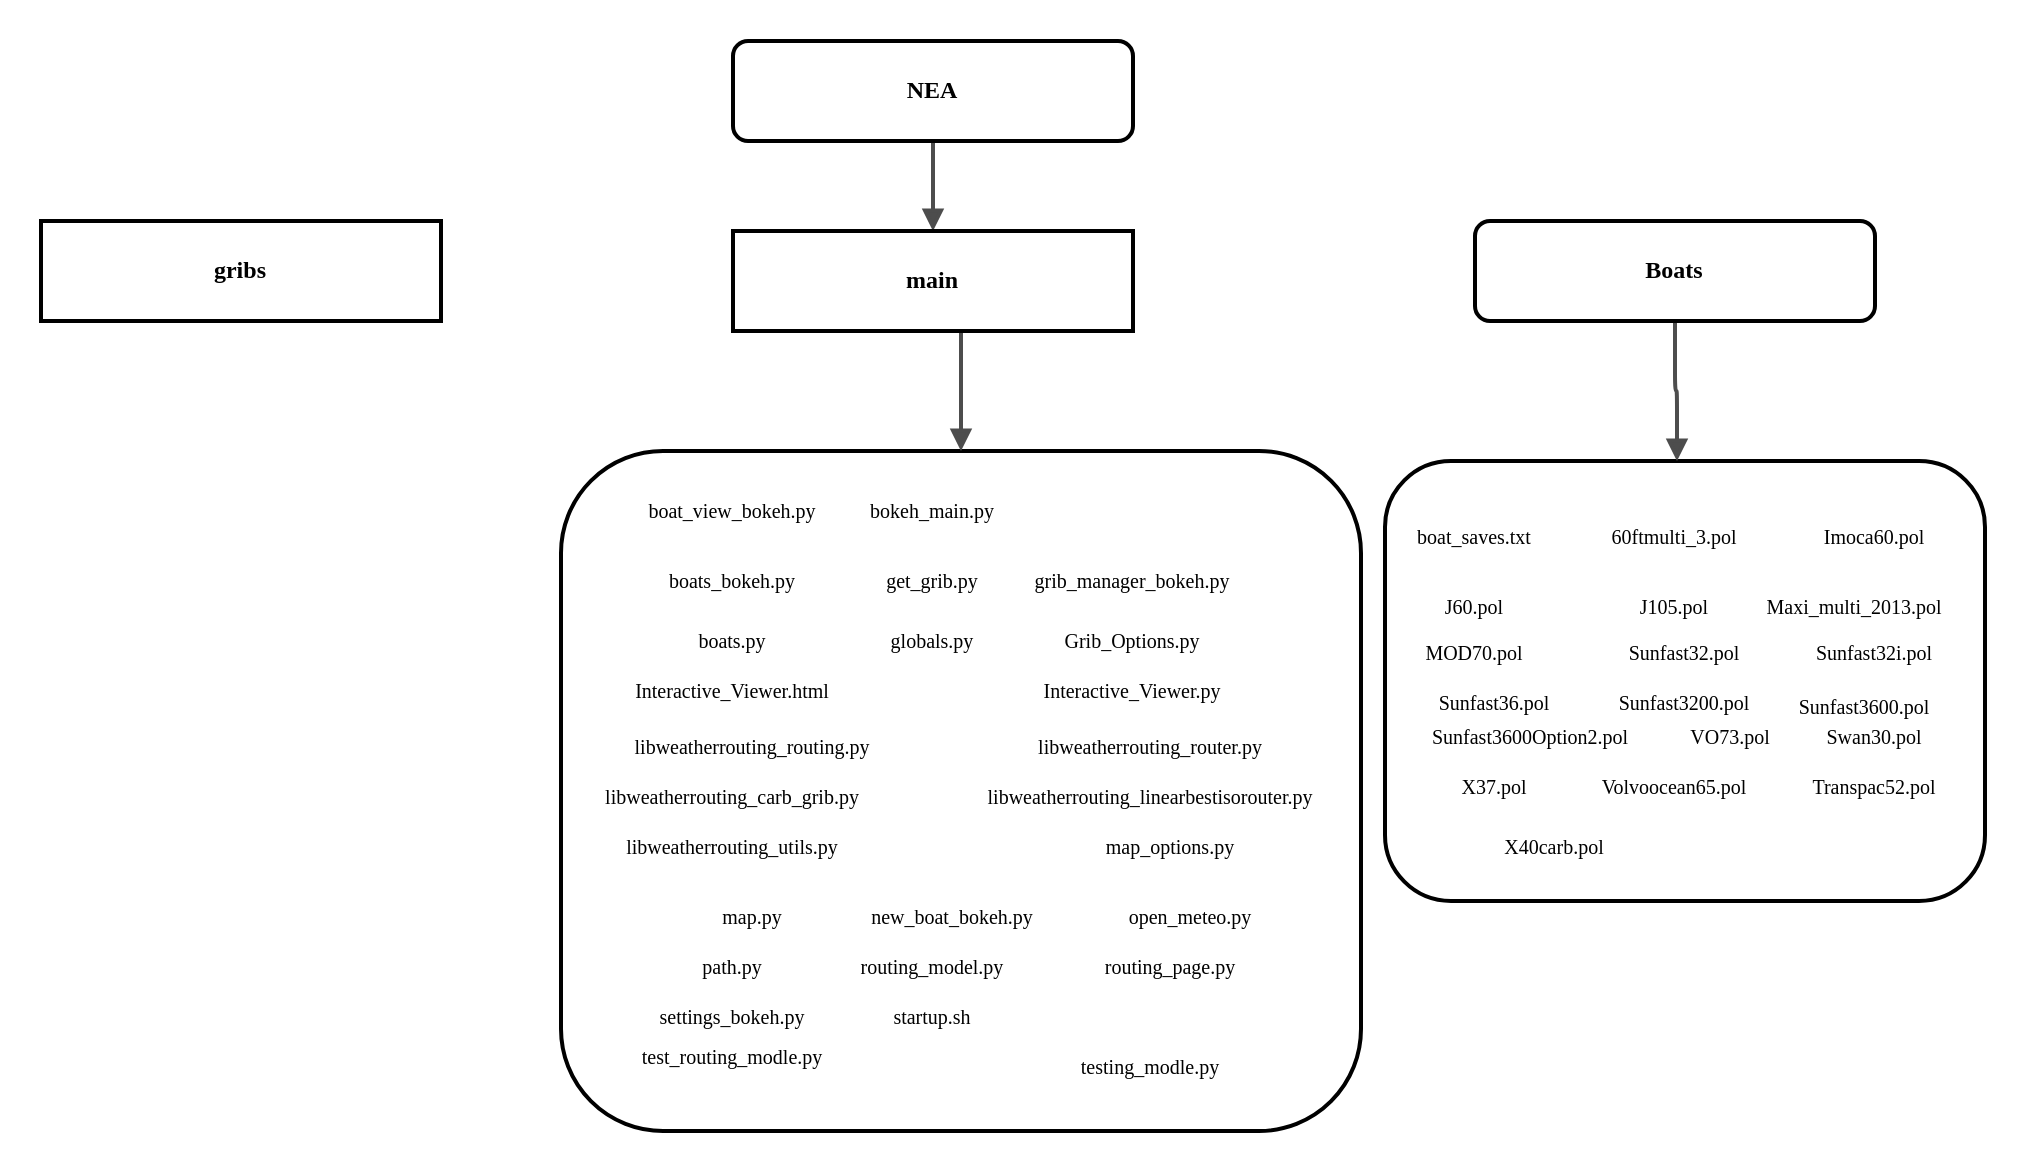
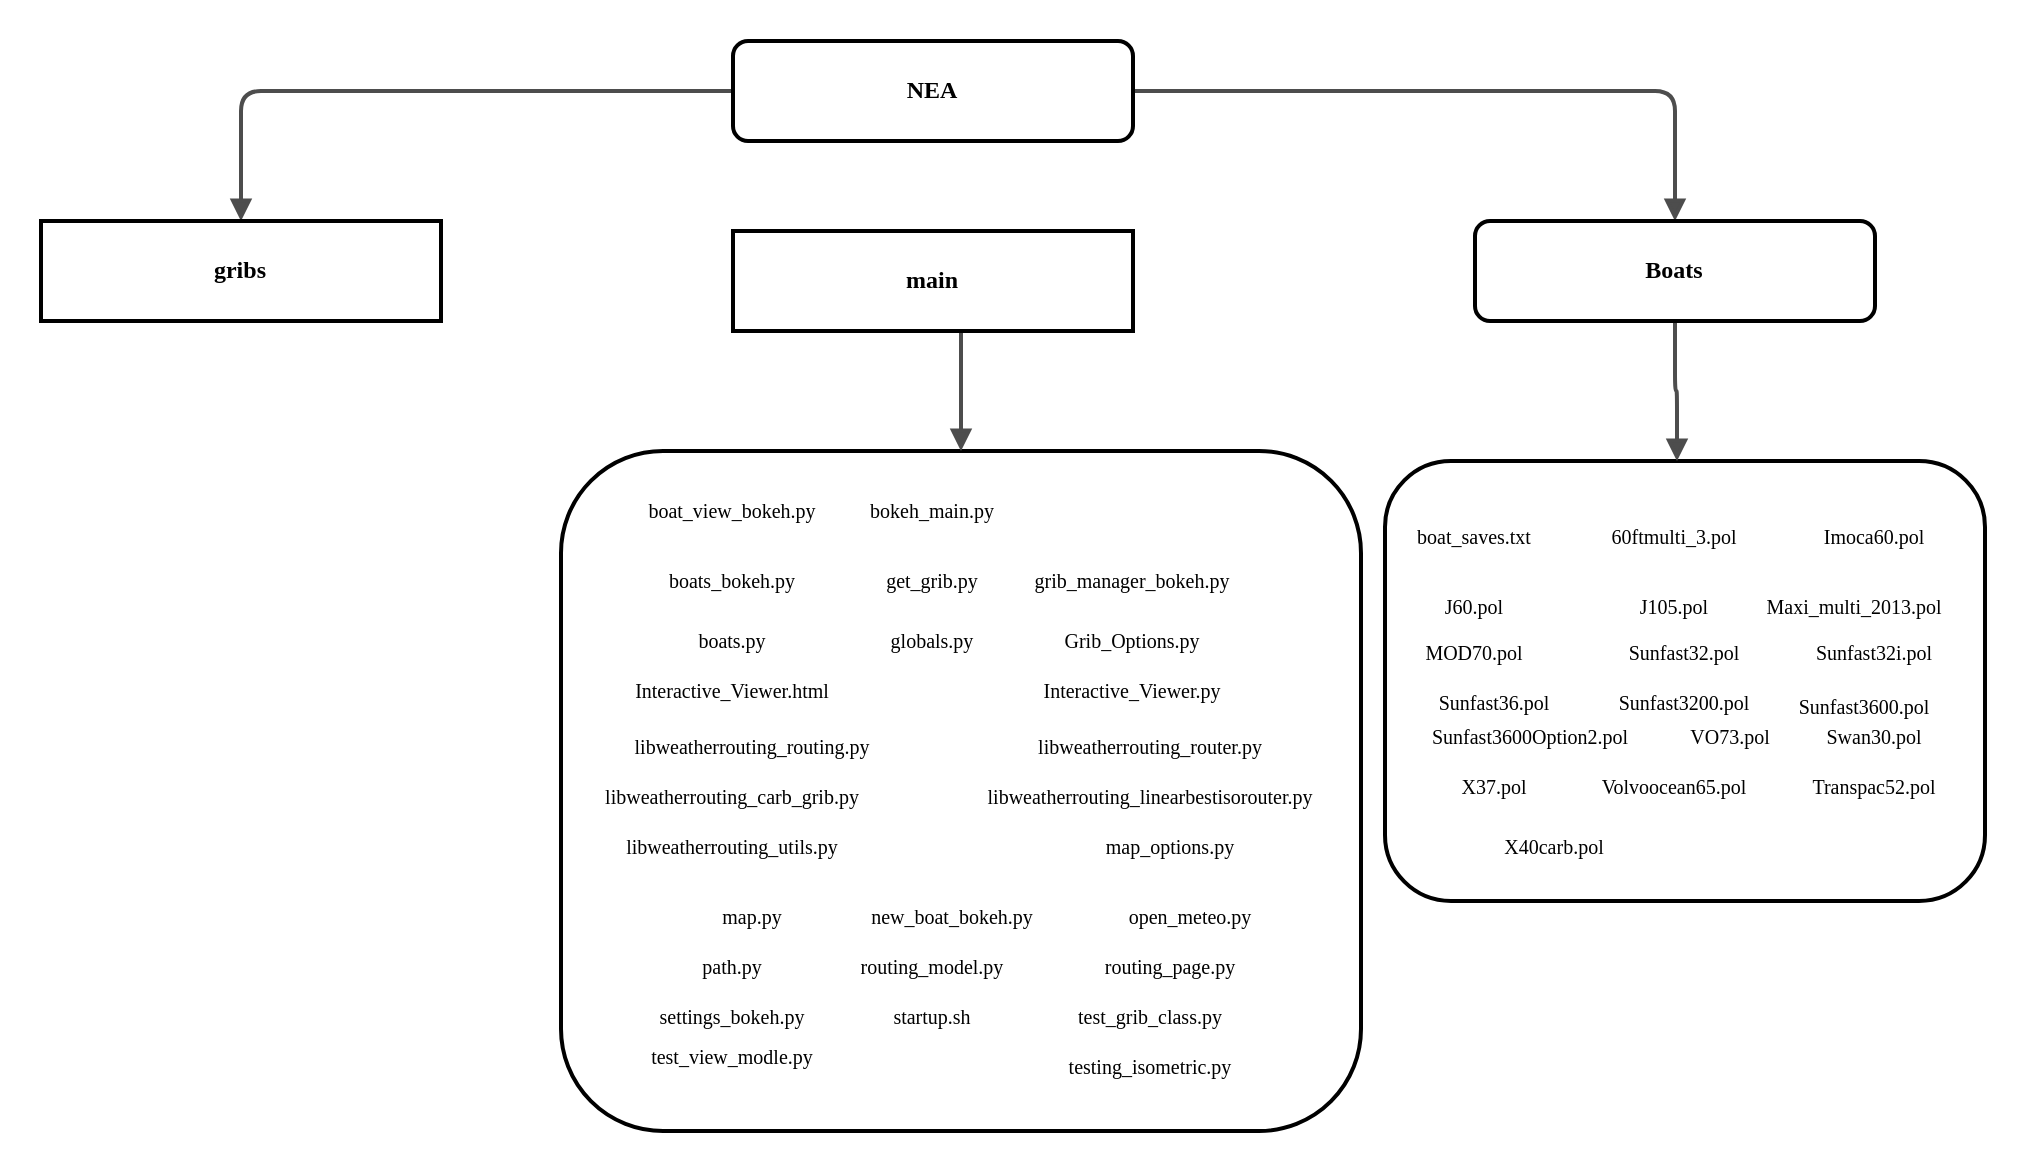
none -> (1451, 91)
(933, 175) -> (439, 91)
none -> (1151, 1016)
(733, 1057) -> (733, 1057)
(1151, 1067) -> (1151, 1067)
